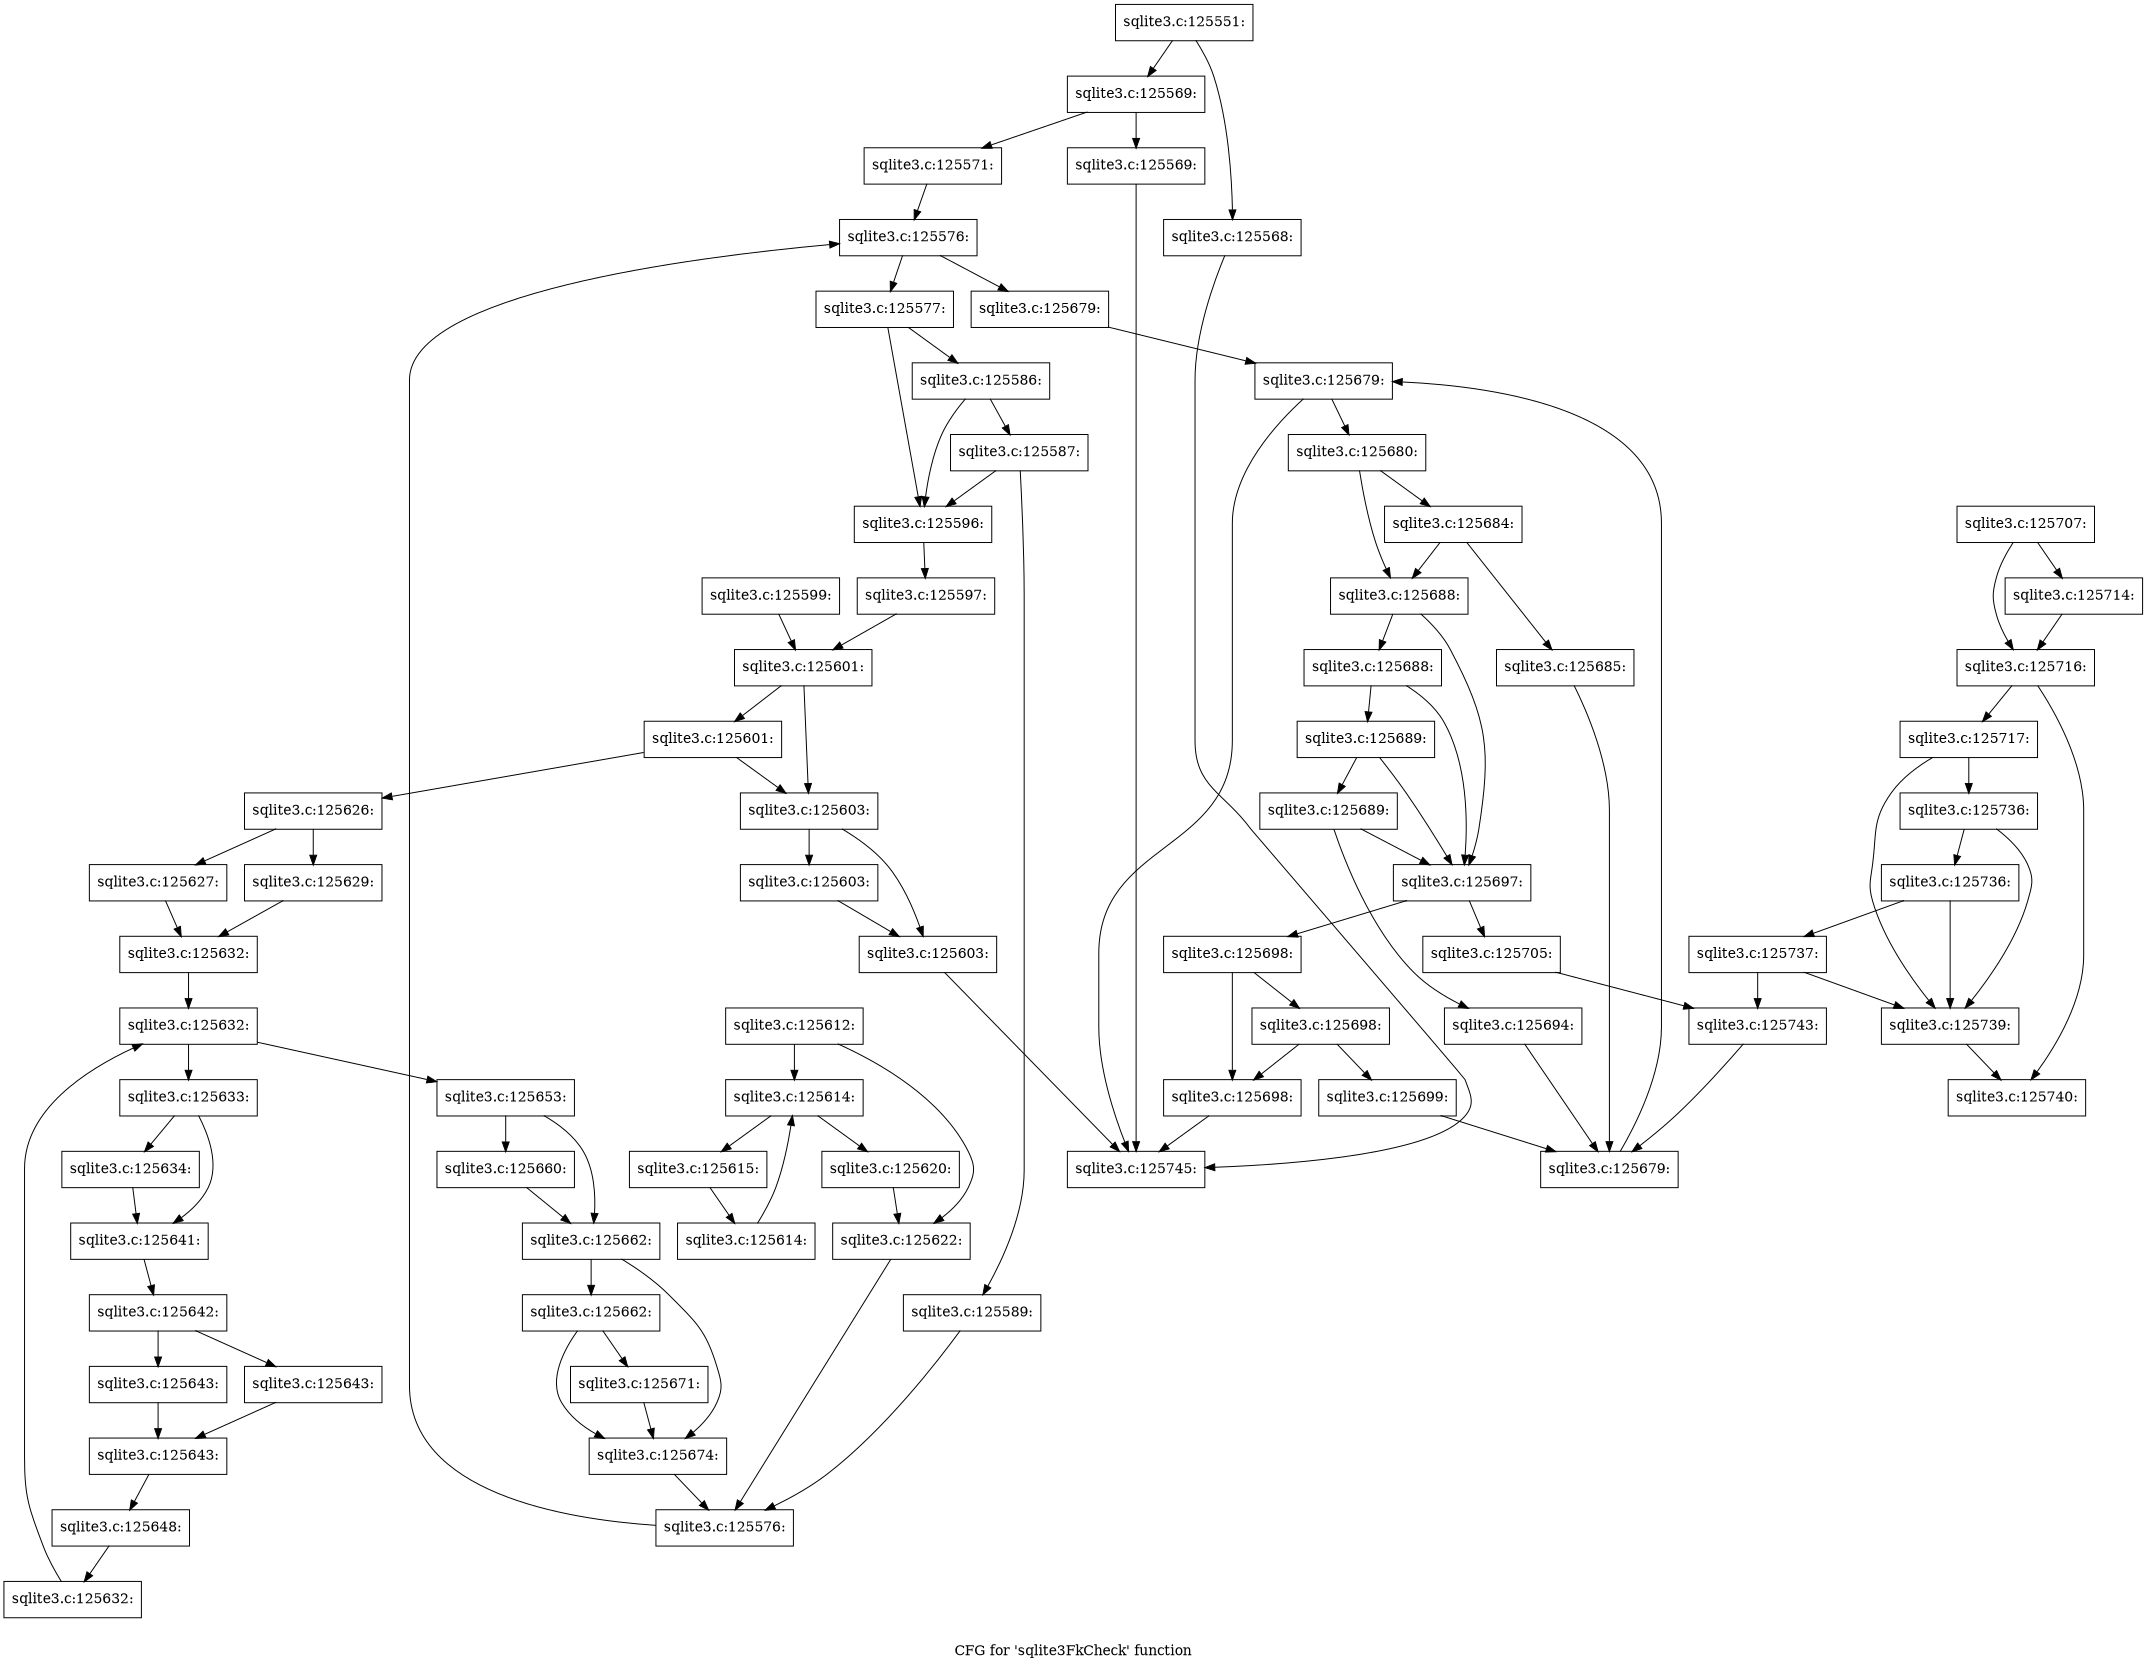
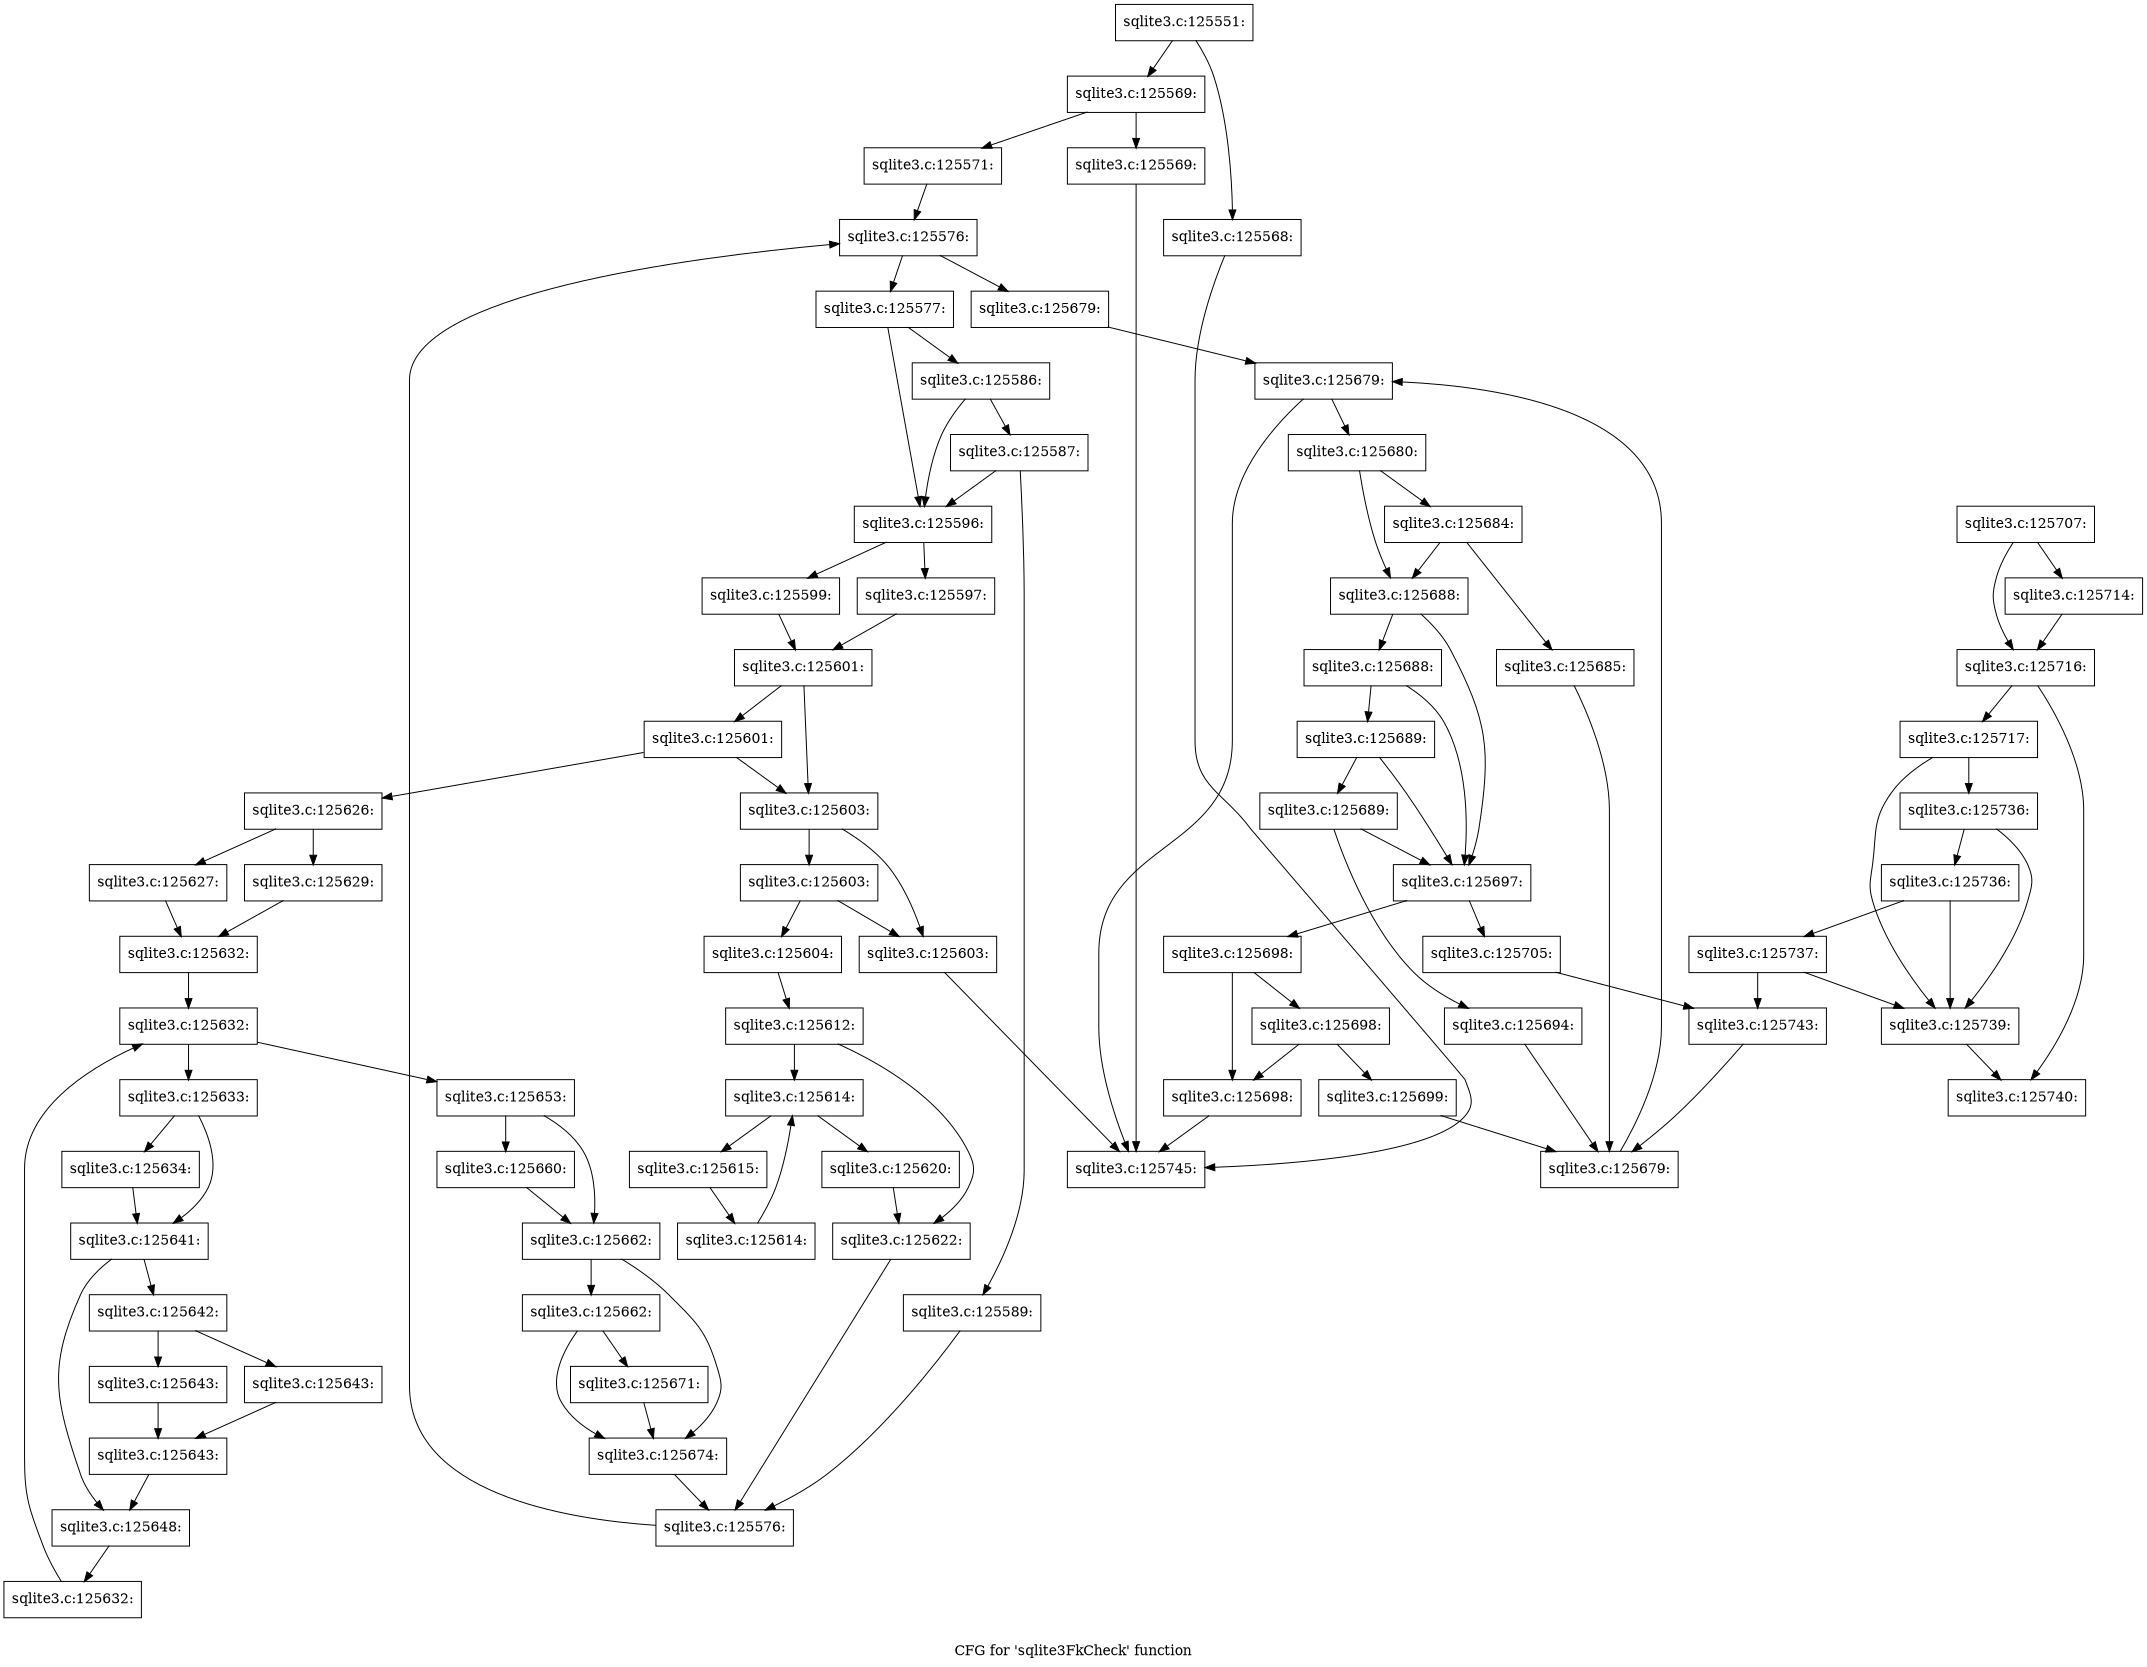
none -> (852, 558)
none -> (773, 954)
none -> (59, 1377)
